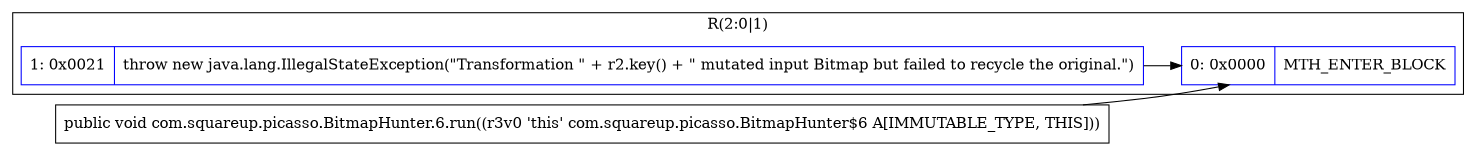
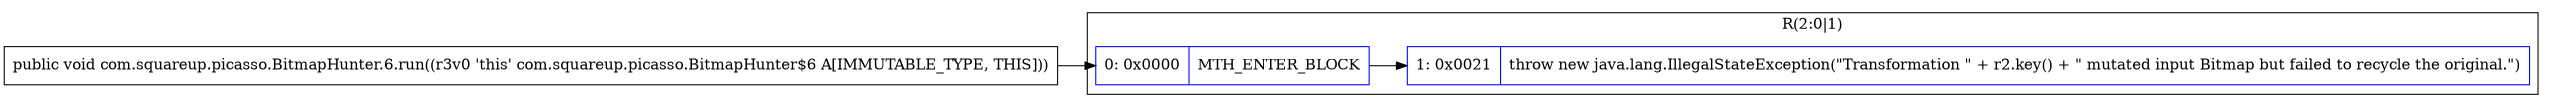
(1157, 66) -> (1383, 66)
